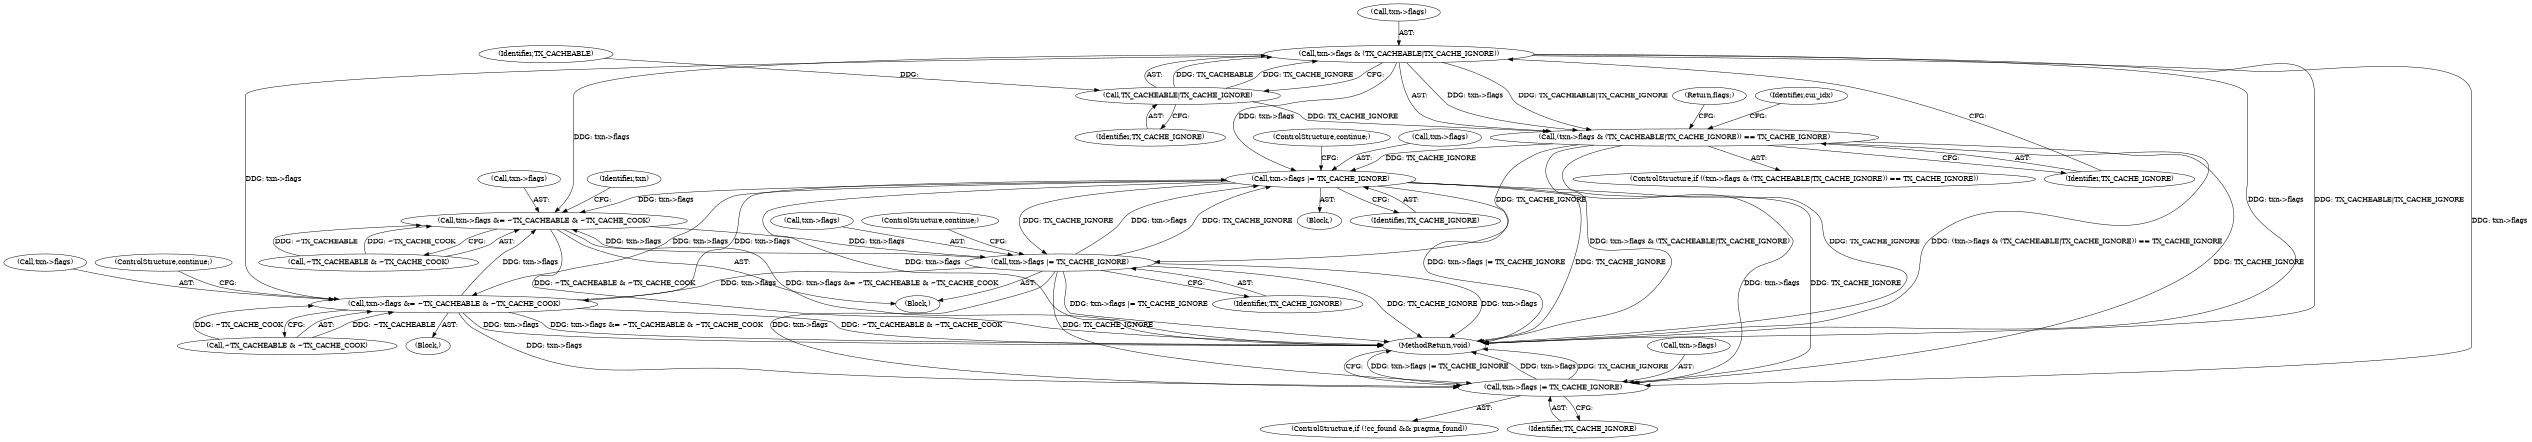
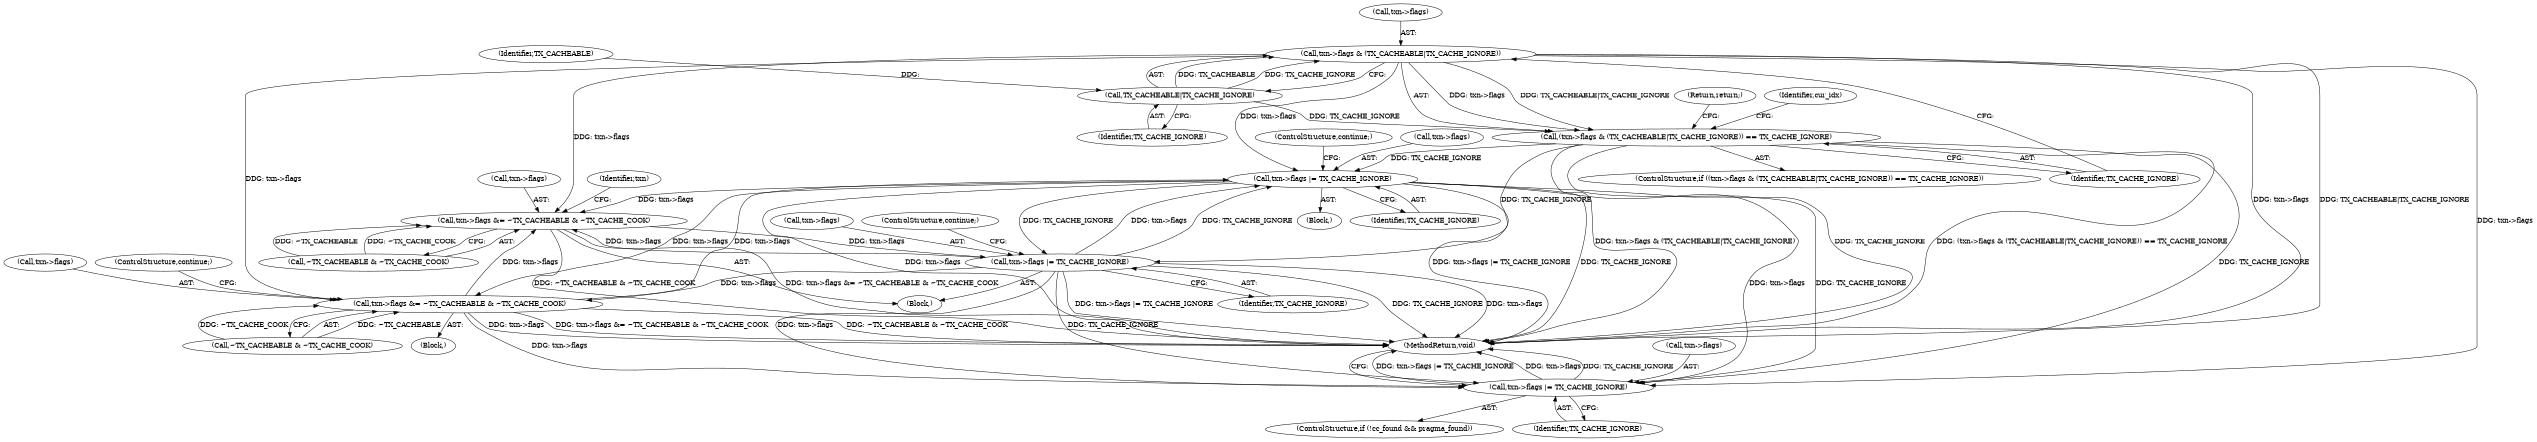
(1709, 96) -> (1715, 96)
